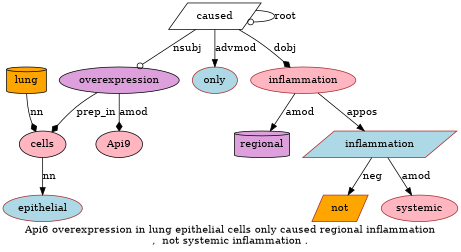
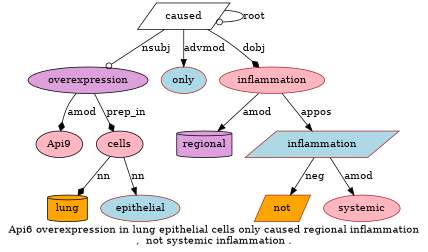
(28, 109) -> (97, 172)
